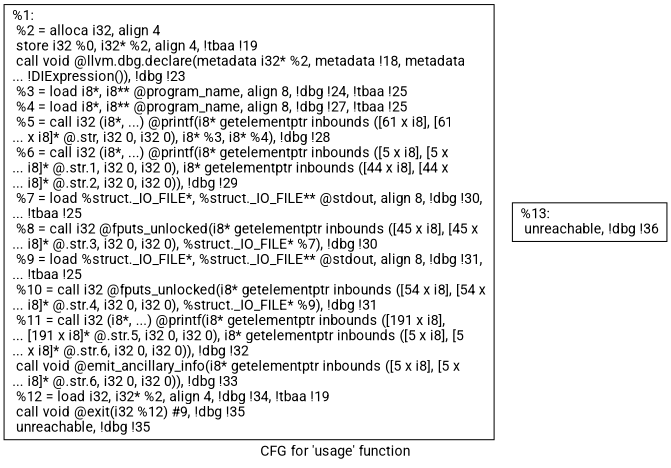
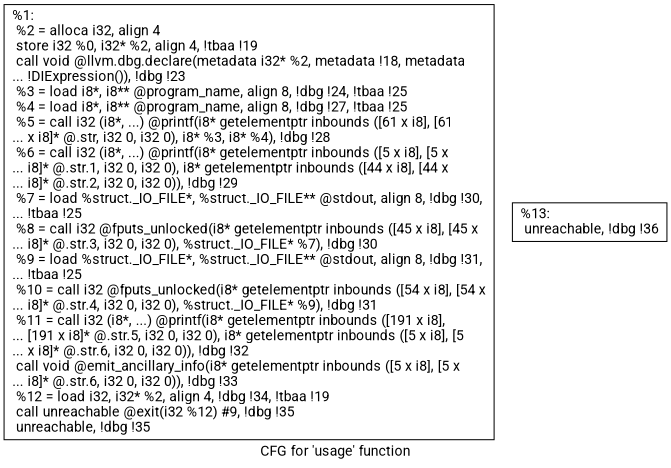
(129, 412) -> (154, 412)
